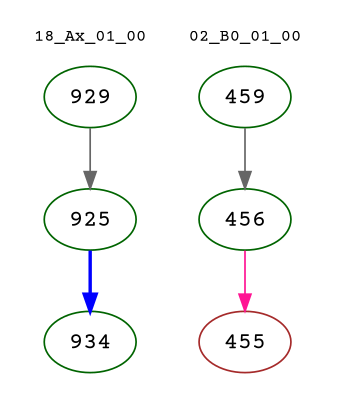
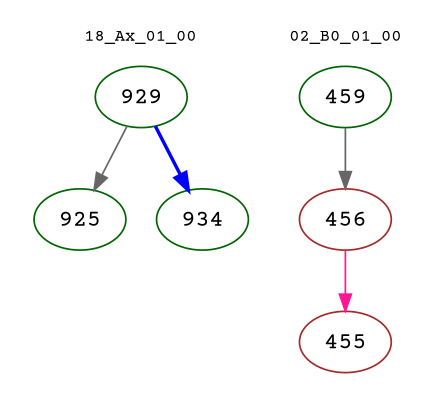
(245, 219) -> (345, 219)
(90, 272) -> (168, 151)
